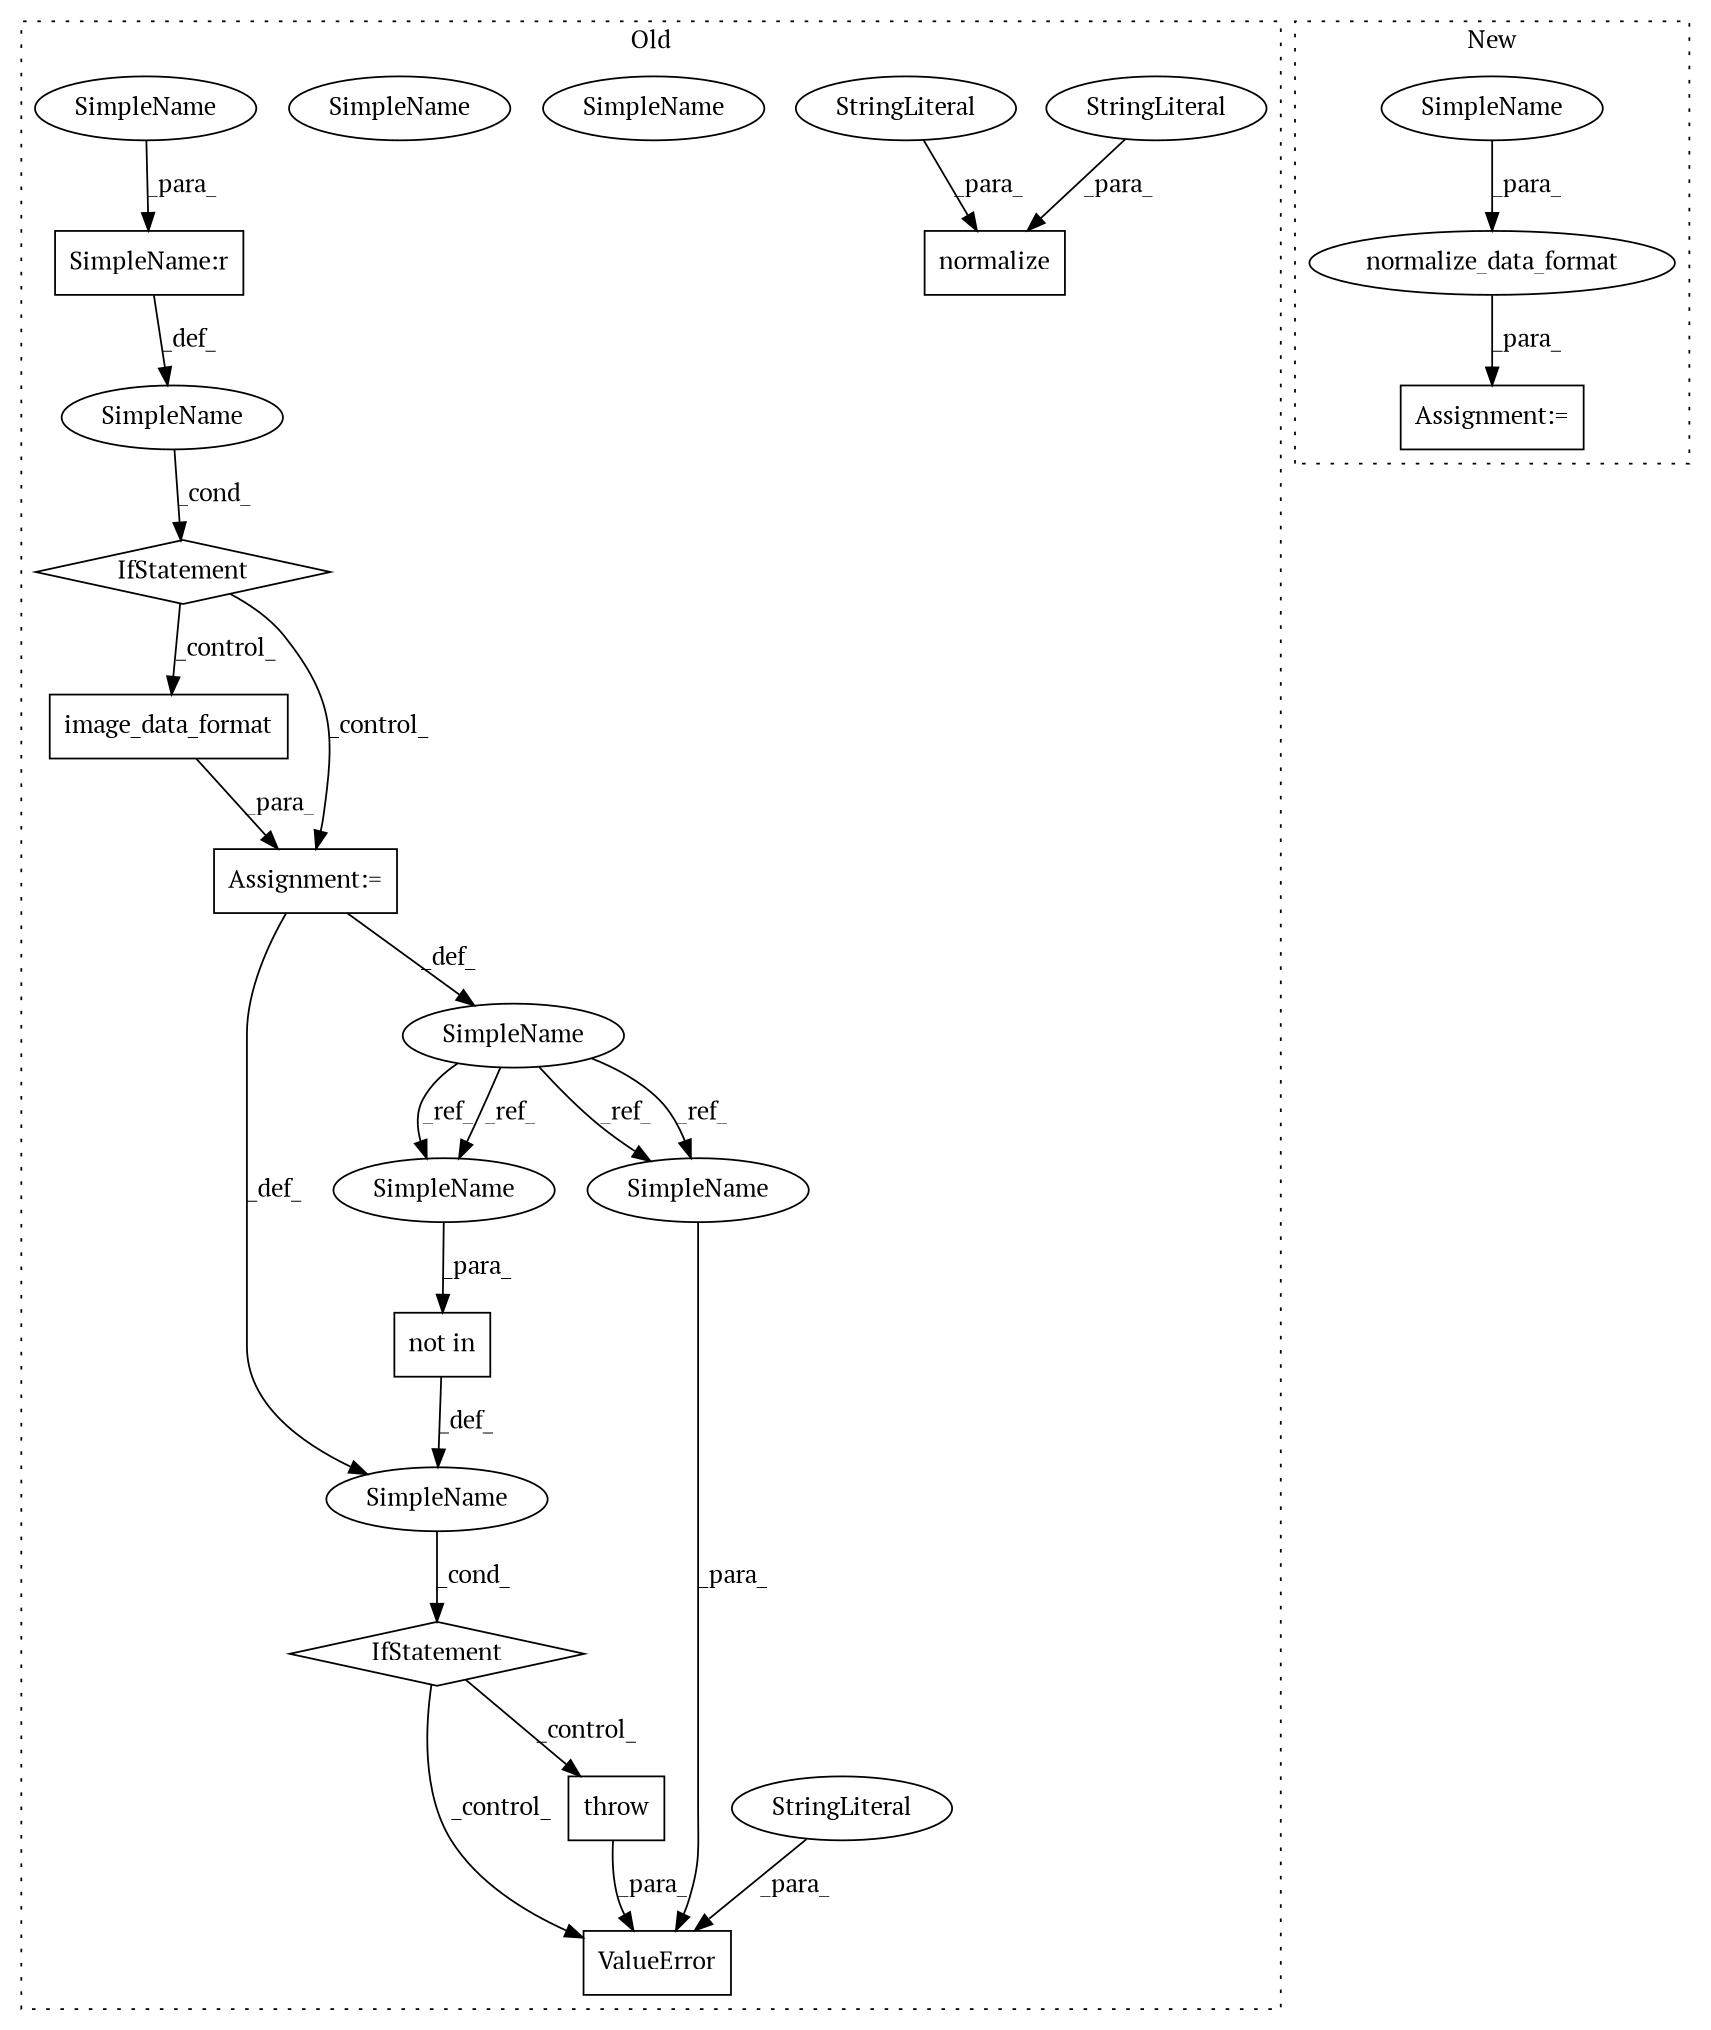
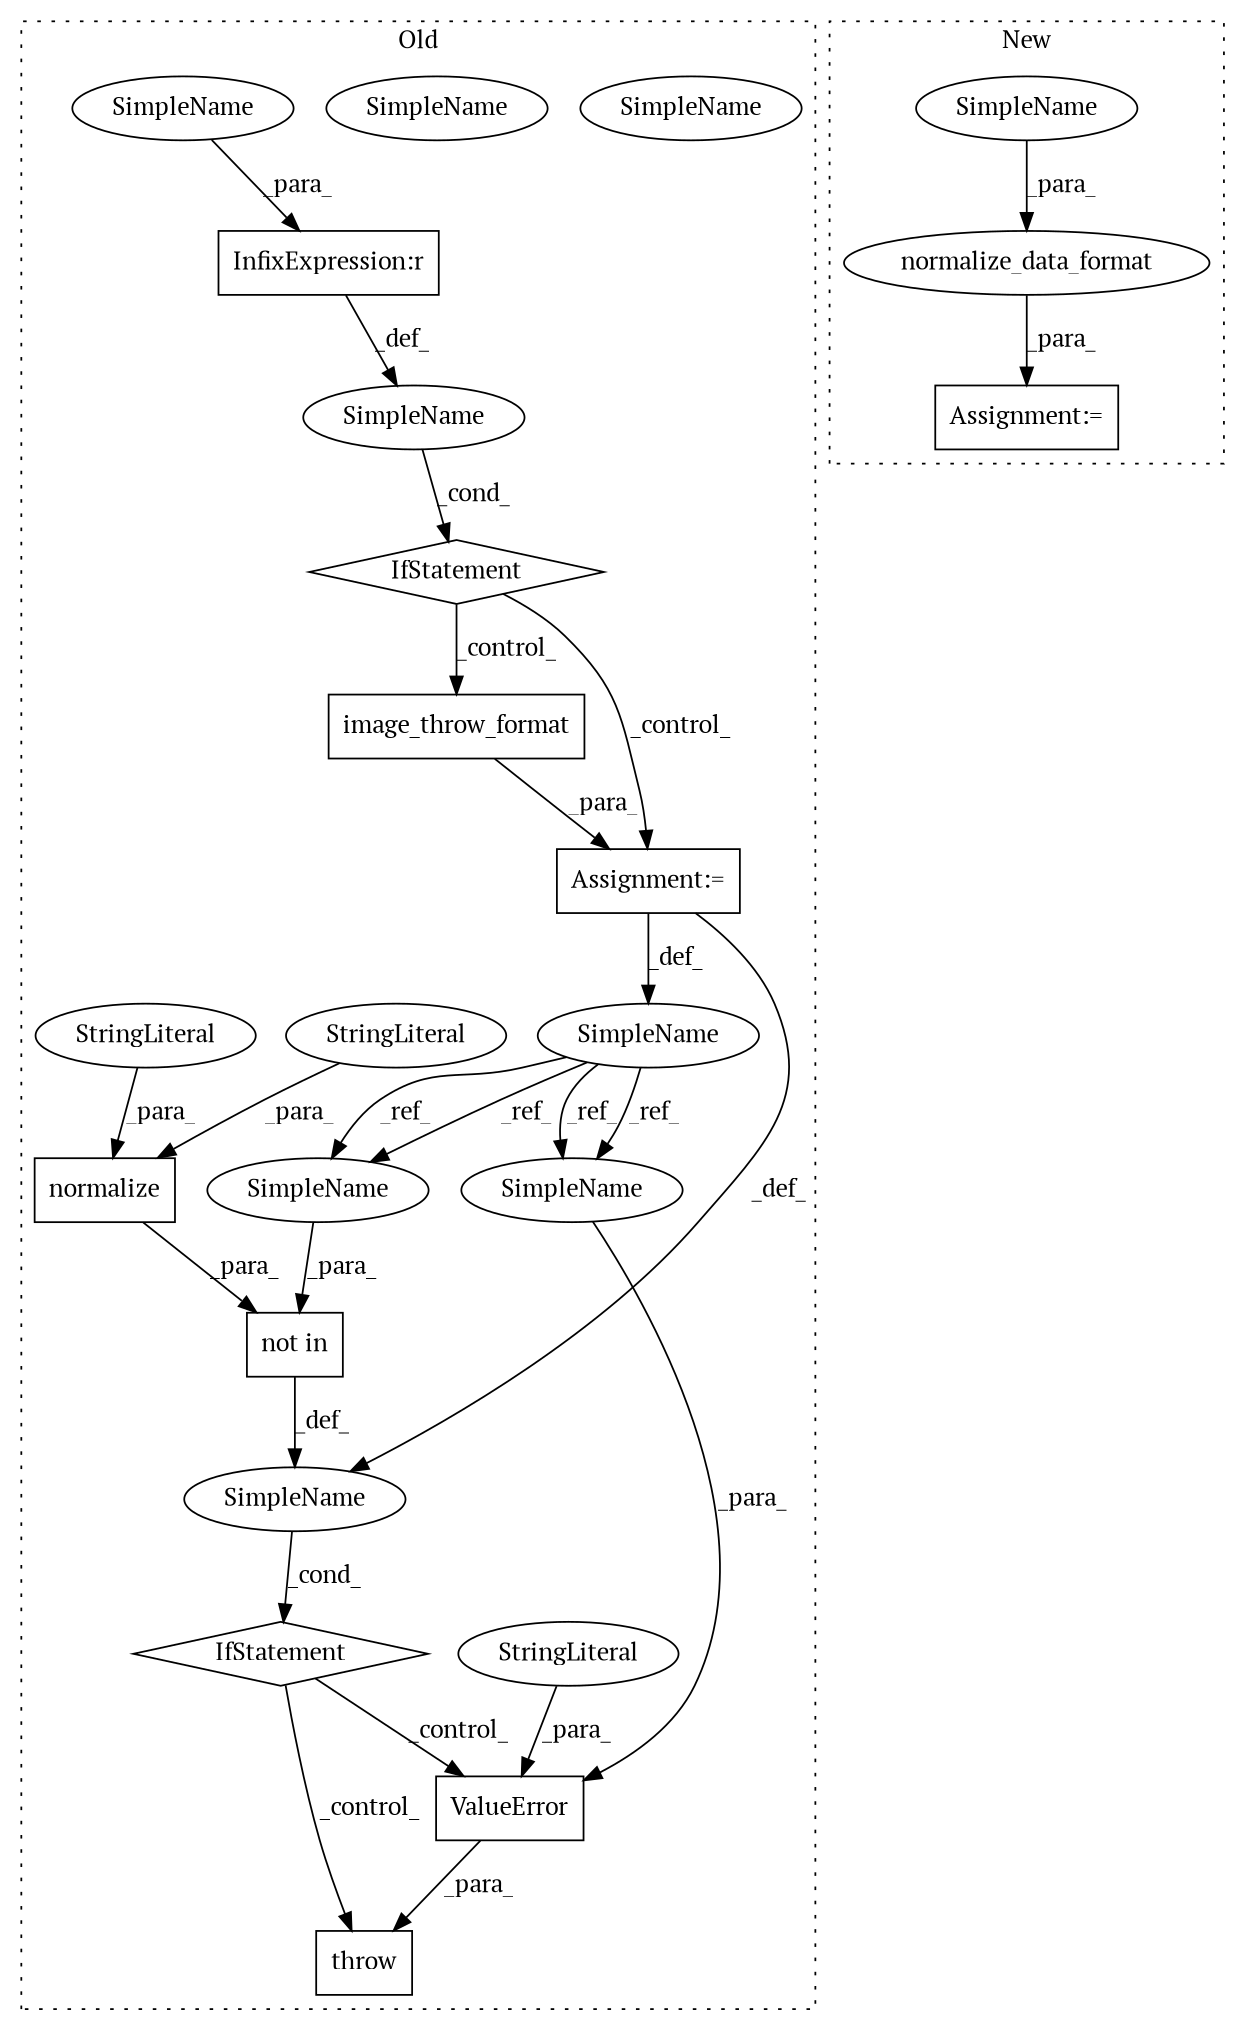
(149, 263) -> (329, 263)
(169, 727) -> (457, 727)
none -> (193, 1262)
(614, 1878) -> (443, 1879)
